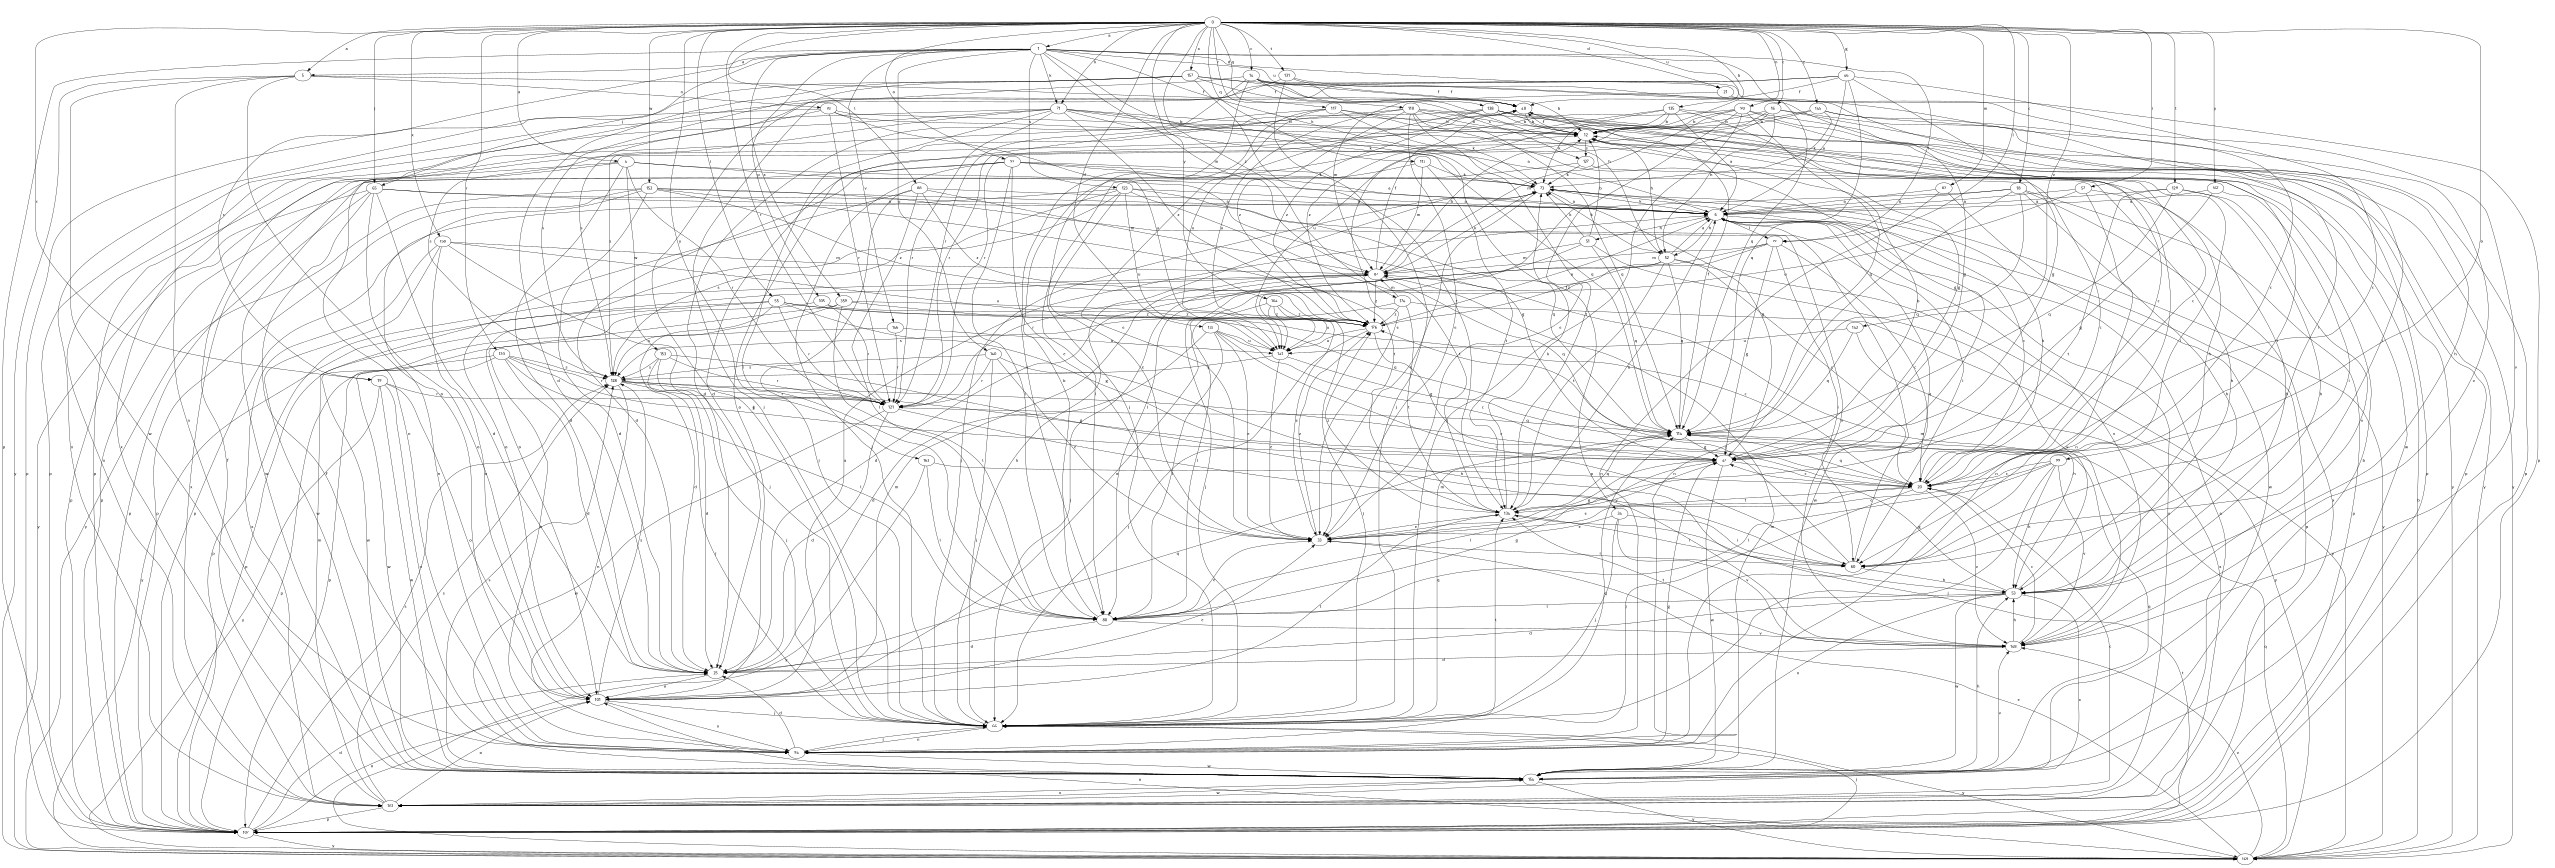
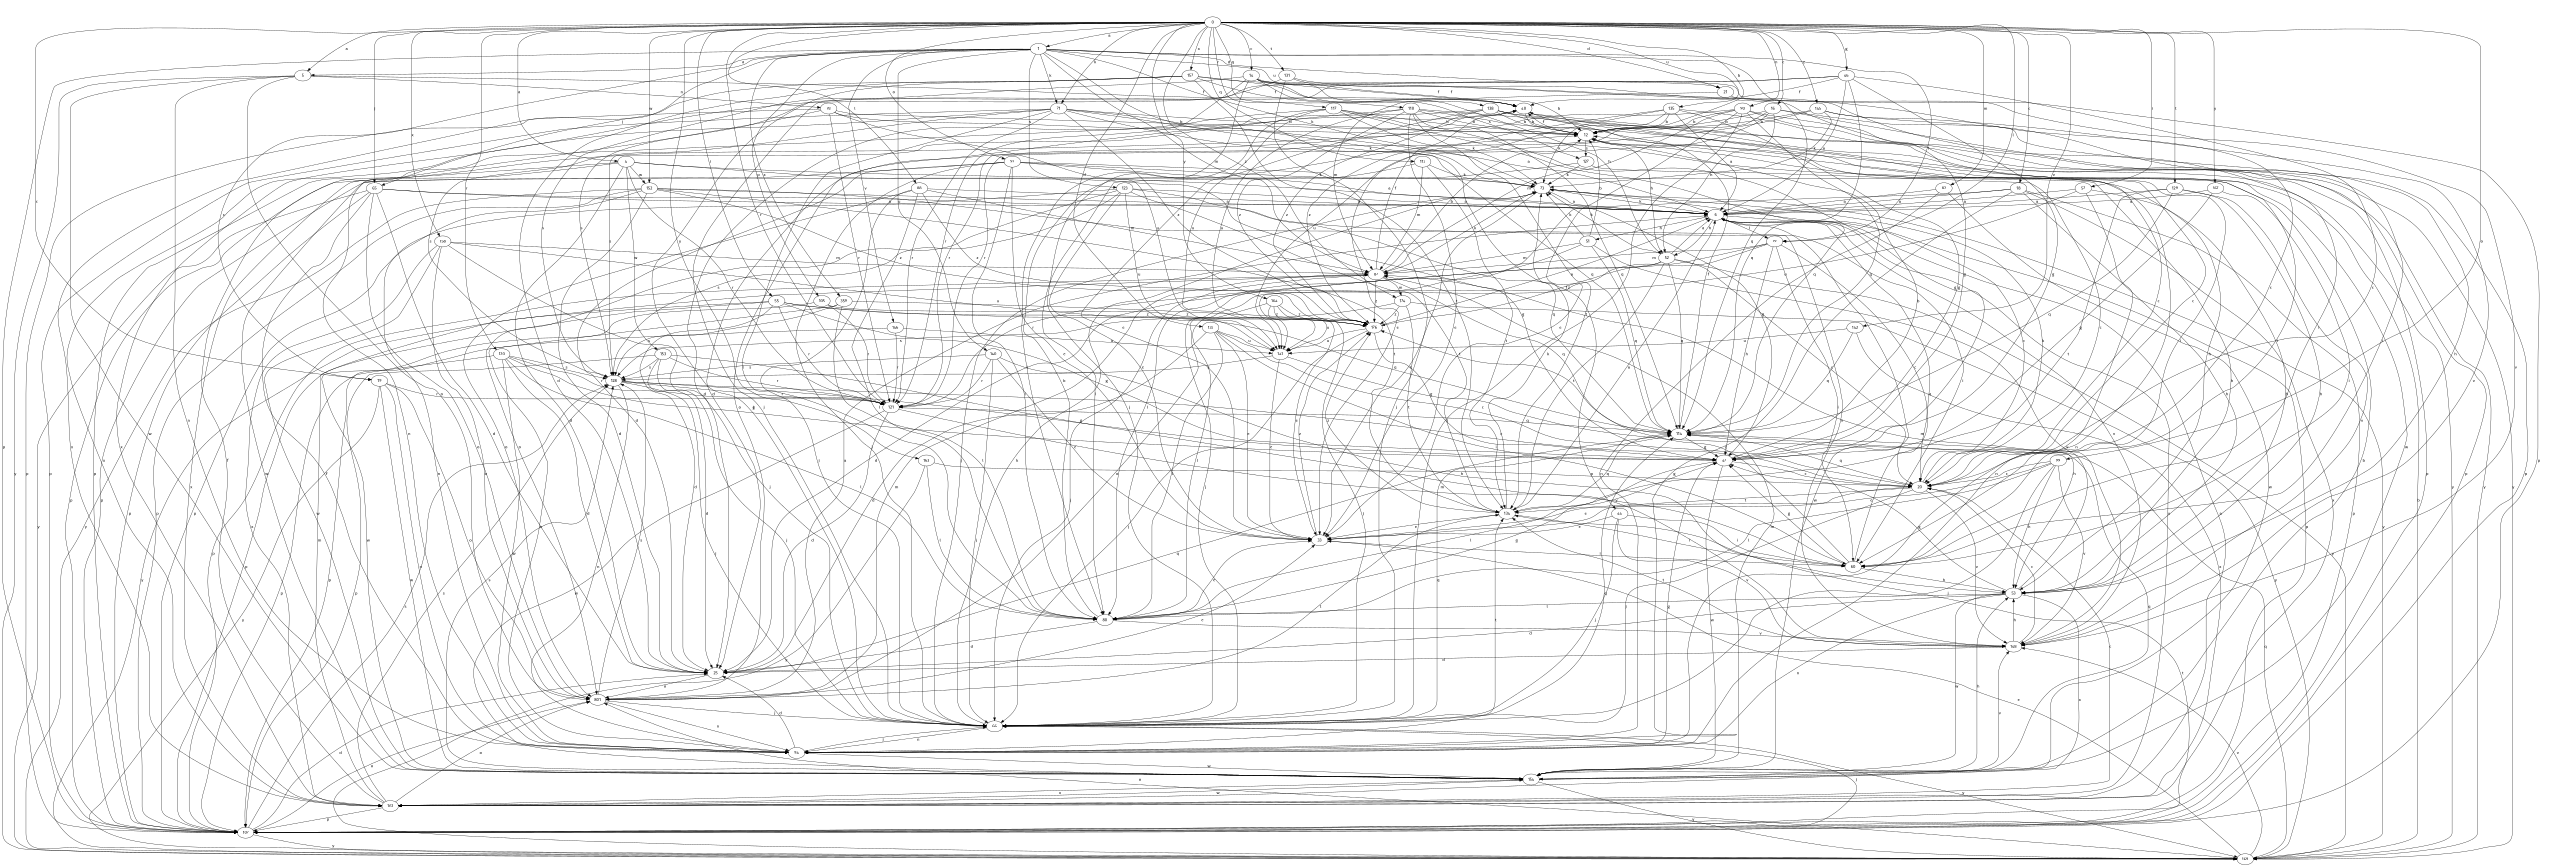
none -> (637, 174)
(1389, 288) -> (1393, 283)
(1896, 316) -> (1706, 196)
(1394, 340) -> none
(1747, 354) -> (1747, 354)
none -> (355, 469)
(1675, 474) -> (1675, 474)
(1534, 514) -> (1787, 518)
(1620, 514) -> (1620, 514)
(598, 700) -> (598, 700)
(421, 754) -> (499, 675)
